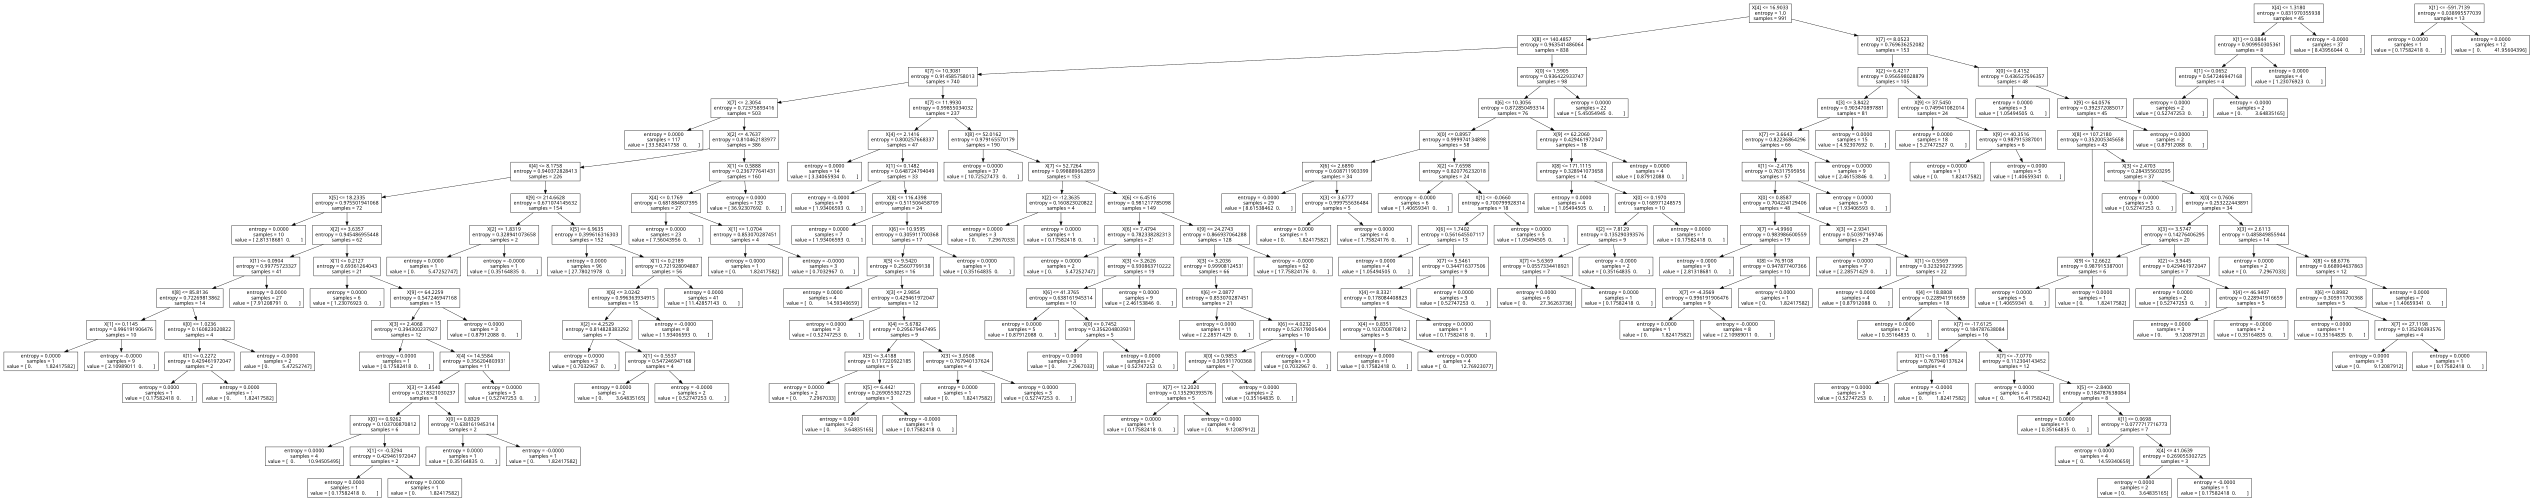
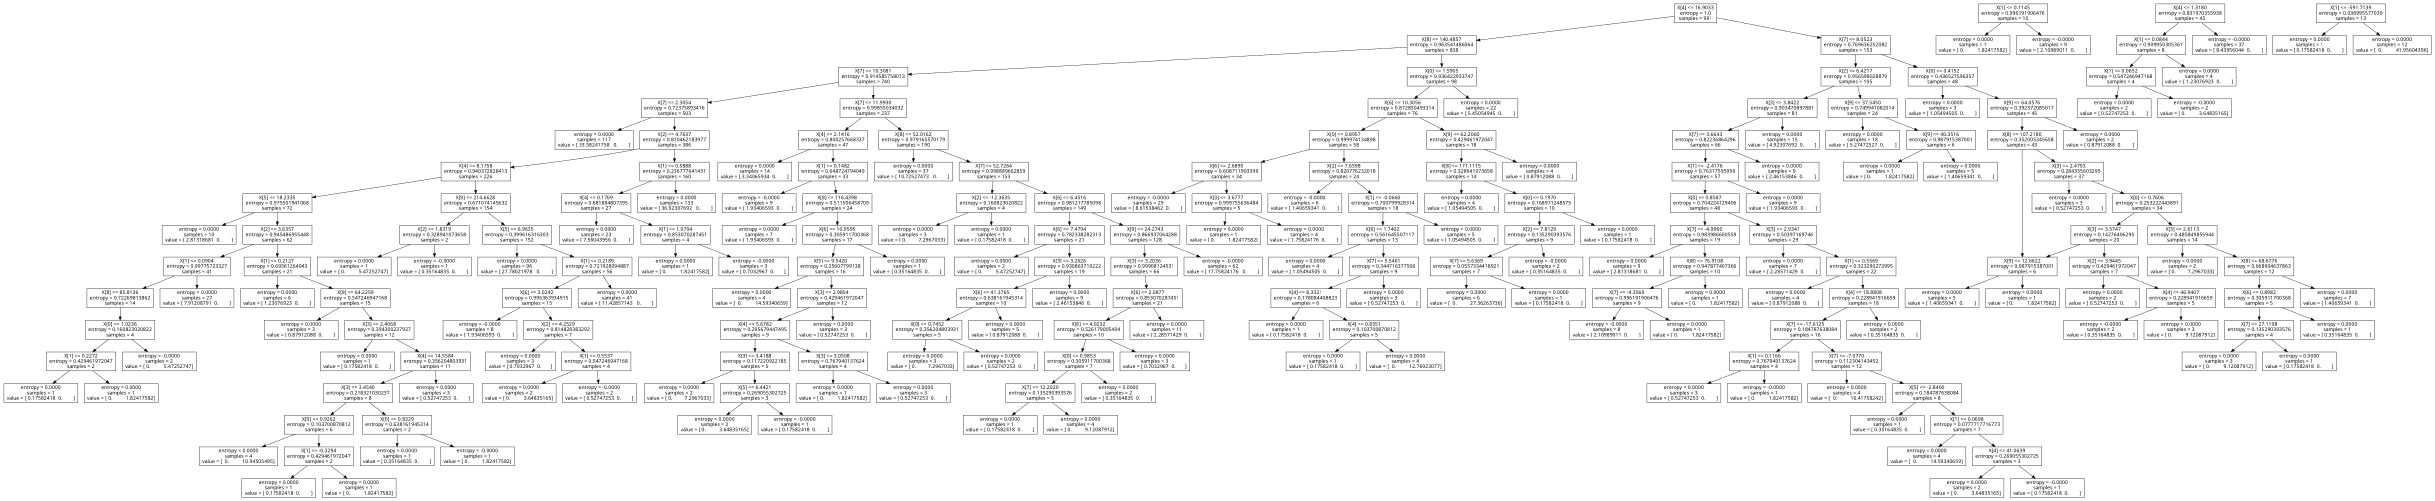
(157, 313) -> none
